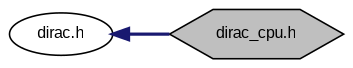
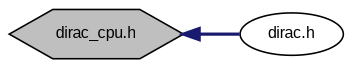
(149, 34) -> (219, 34)
